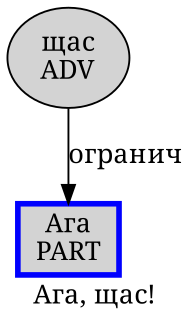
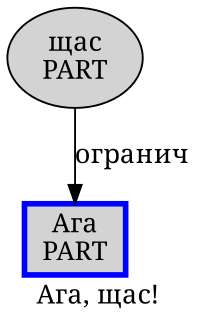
(68, 58) -> (75, 58)
